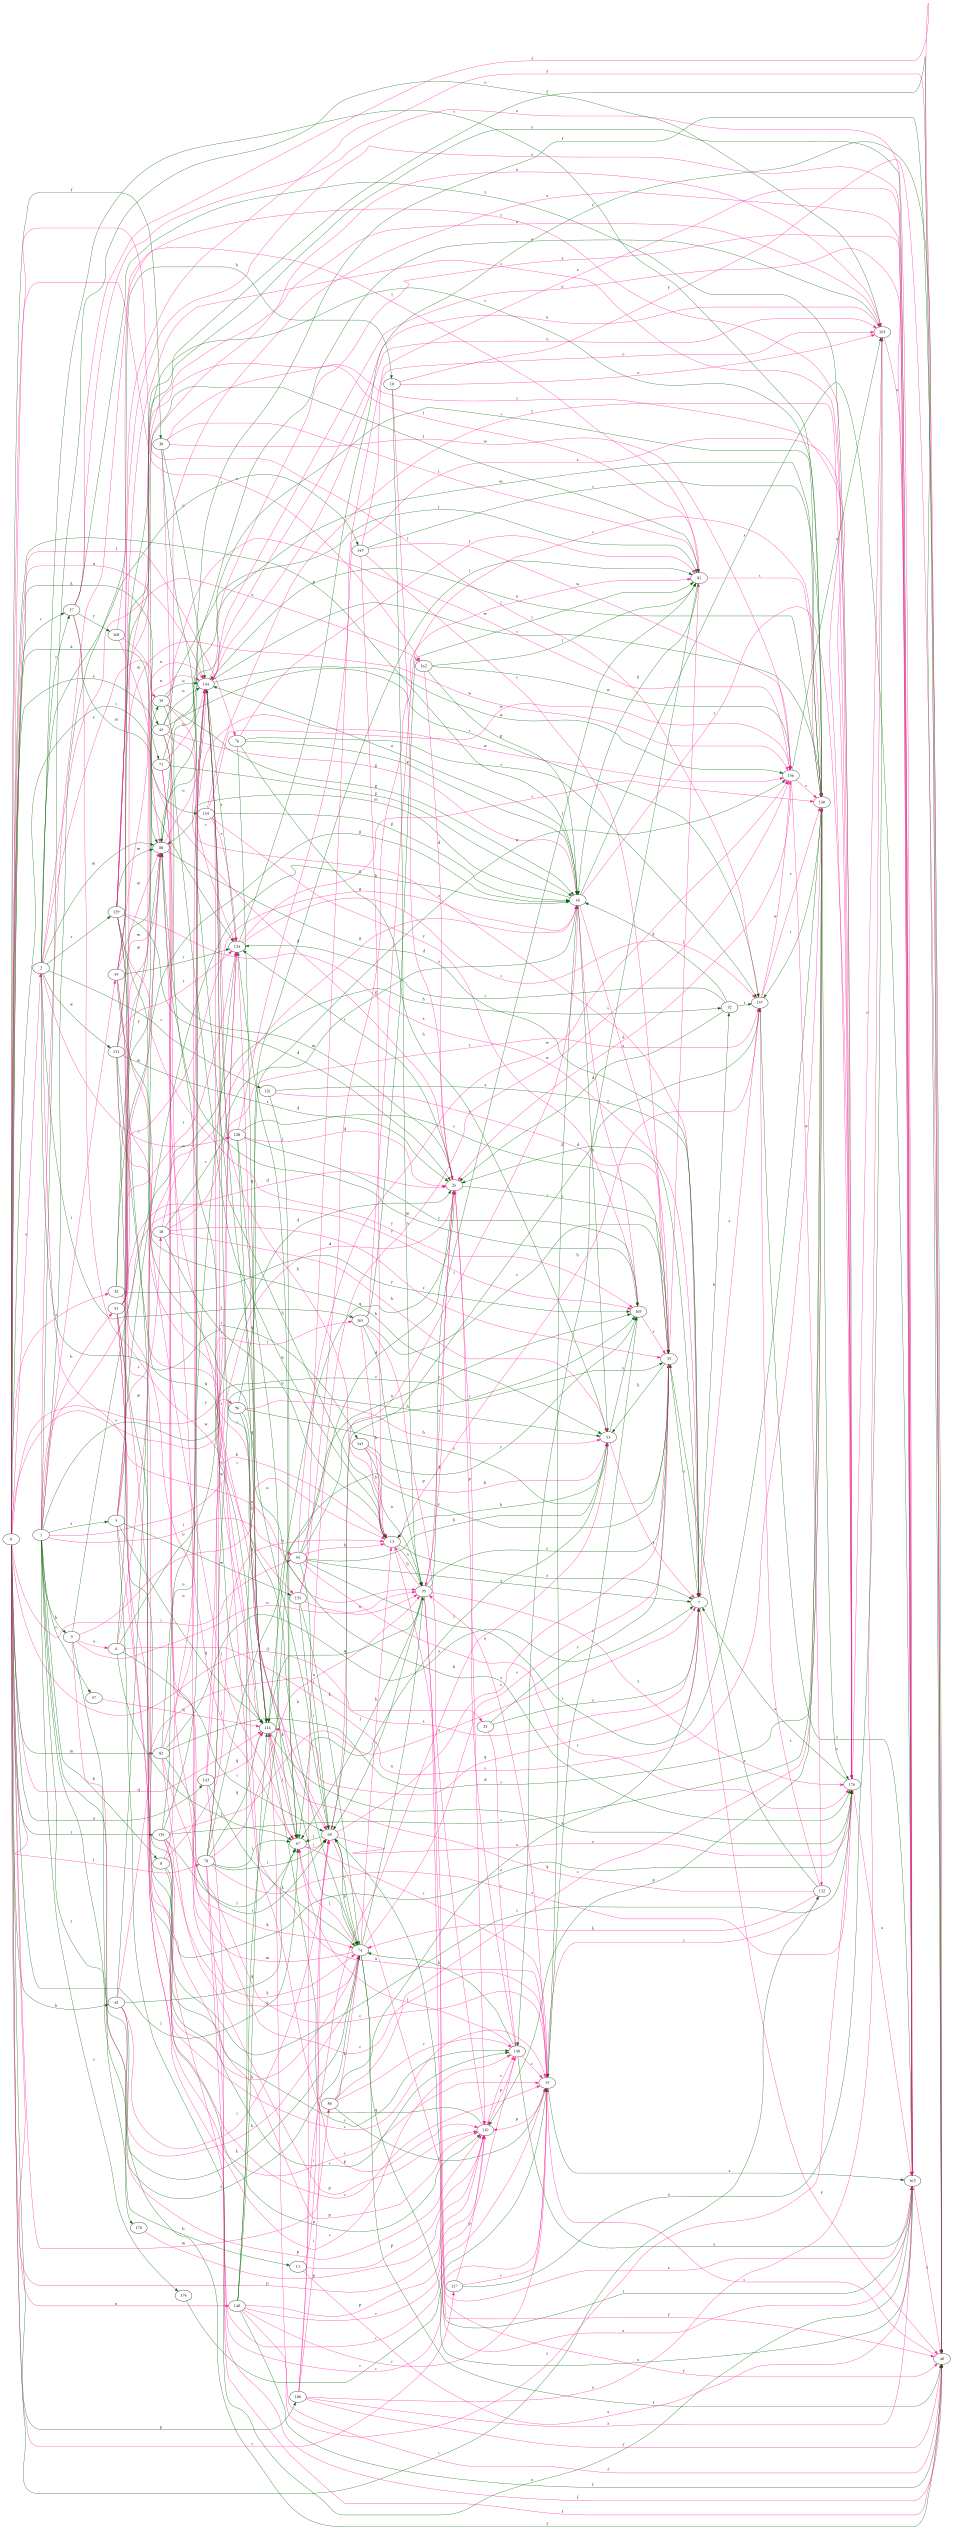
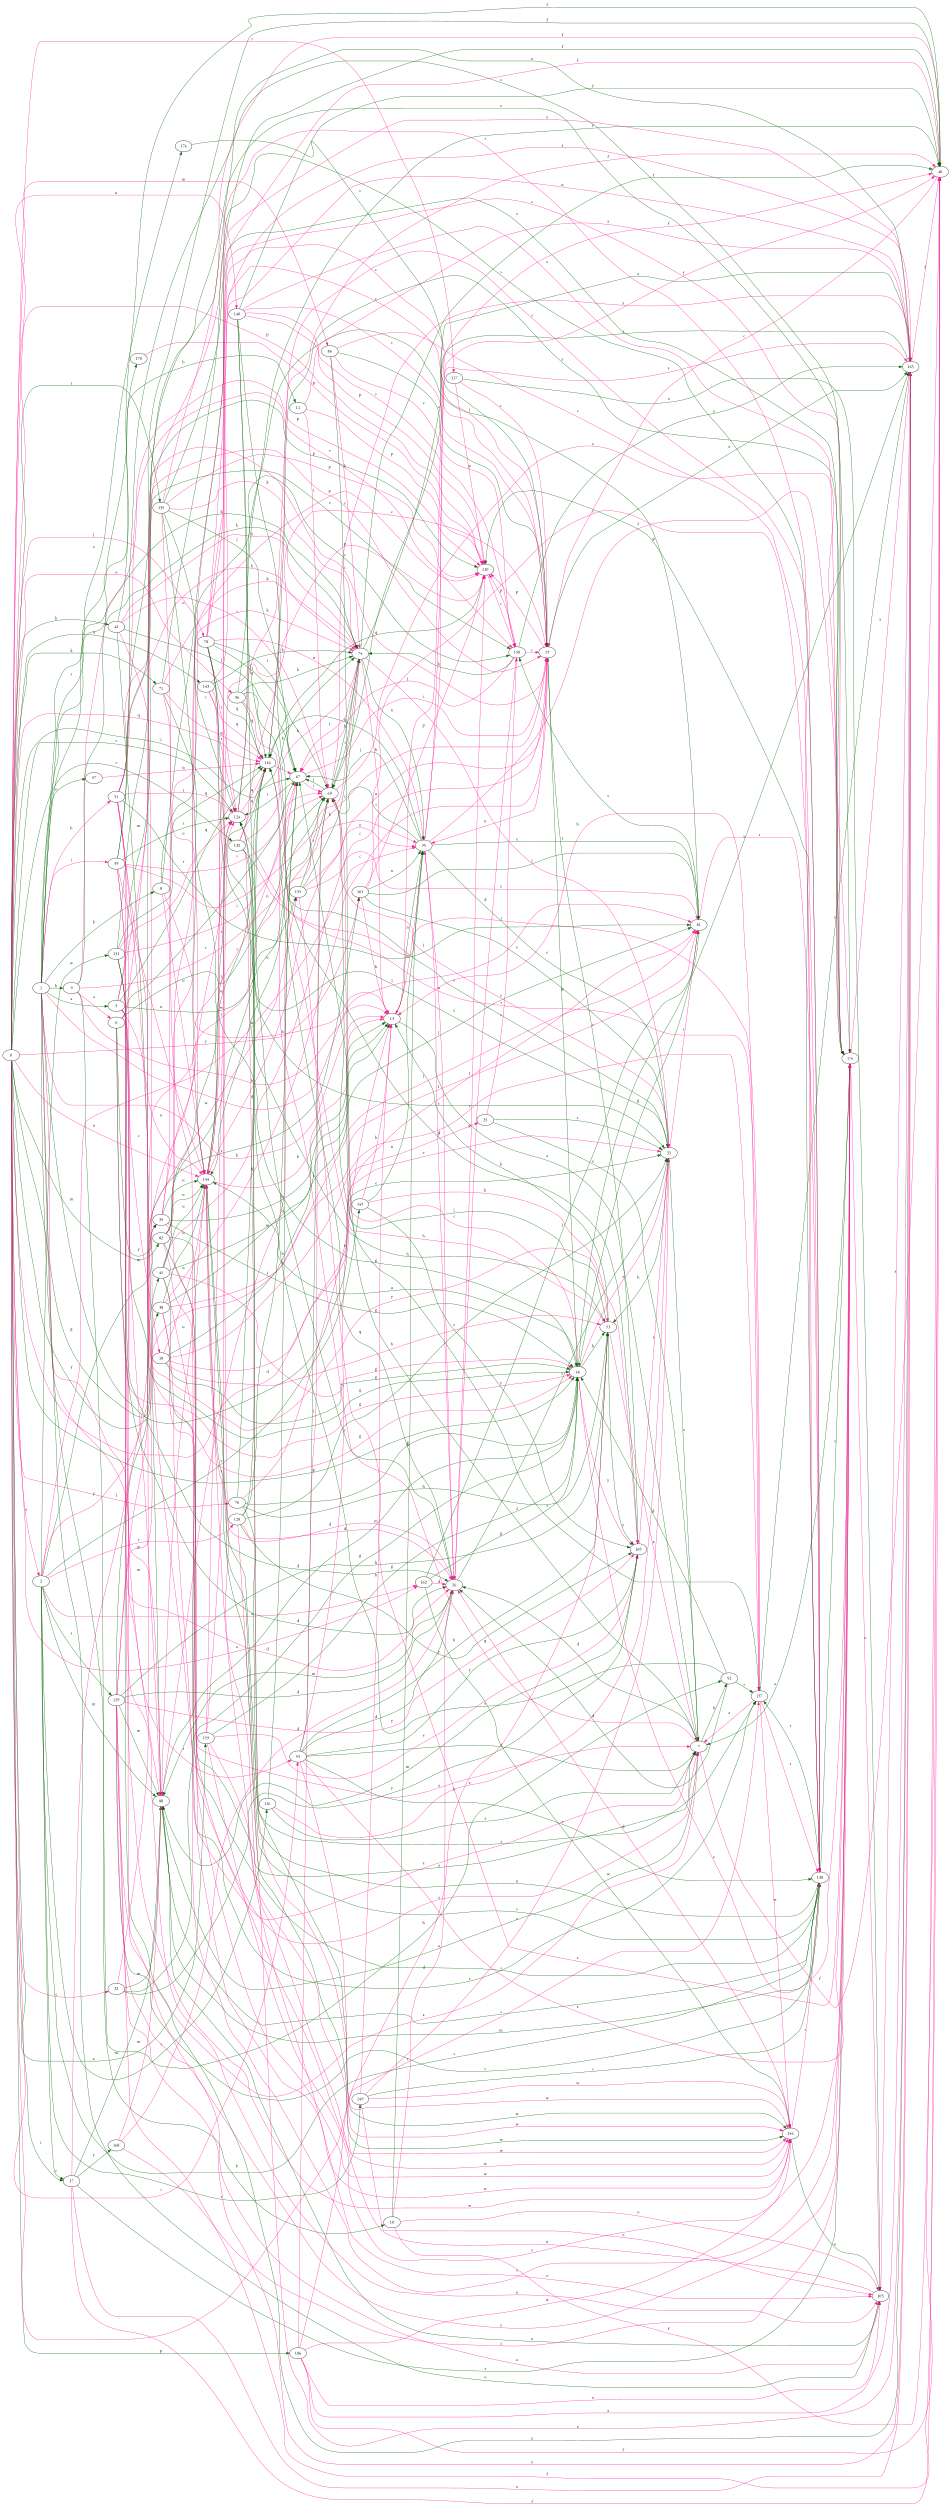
(810, 1332) -> (278, 1886)
